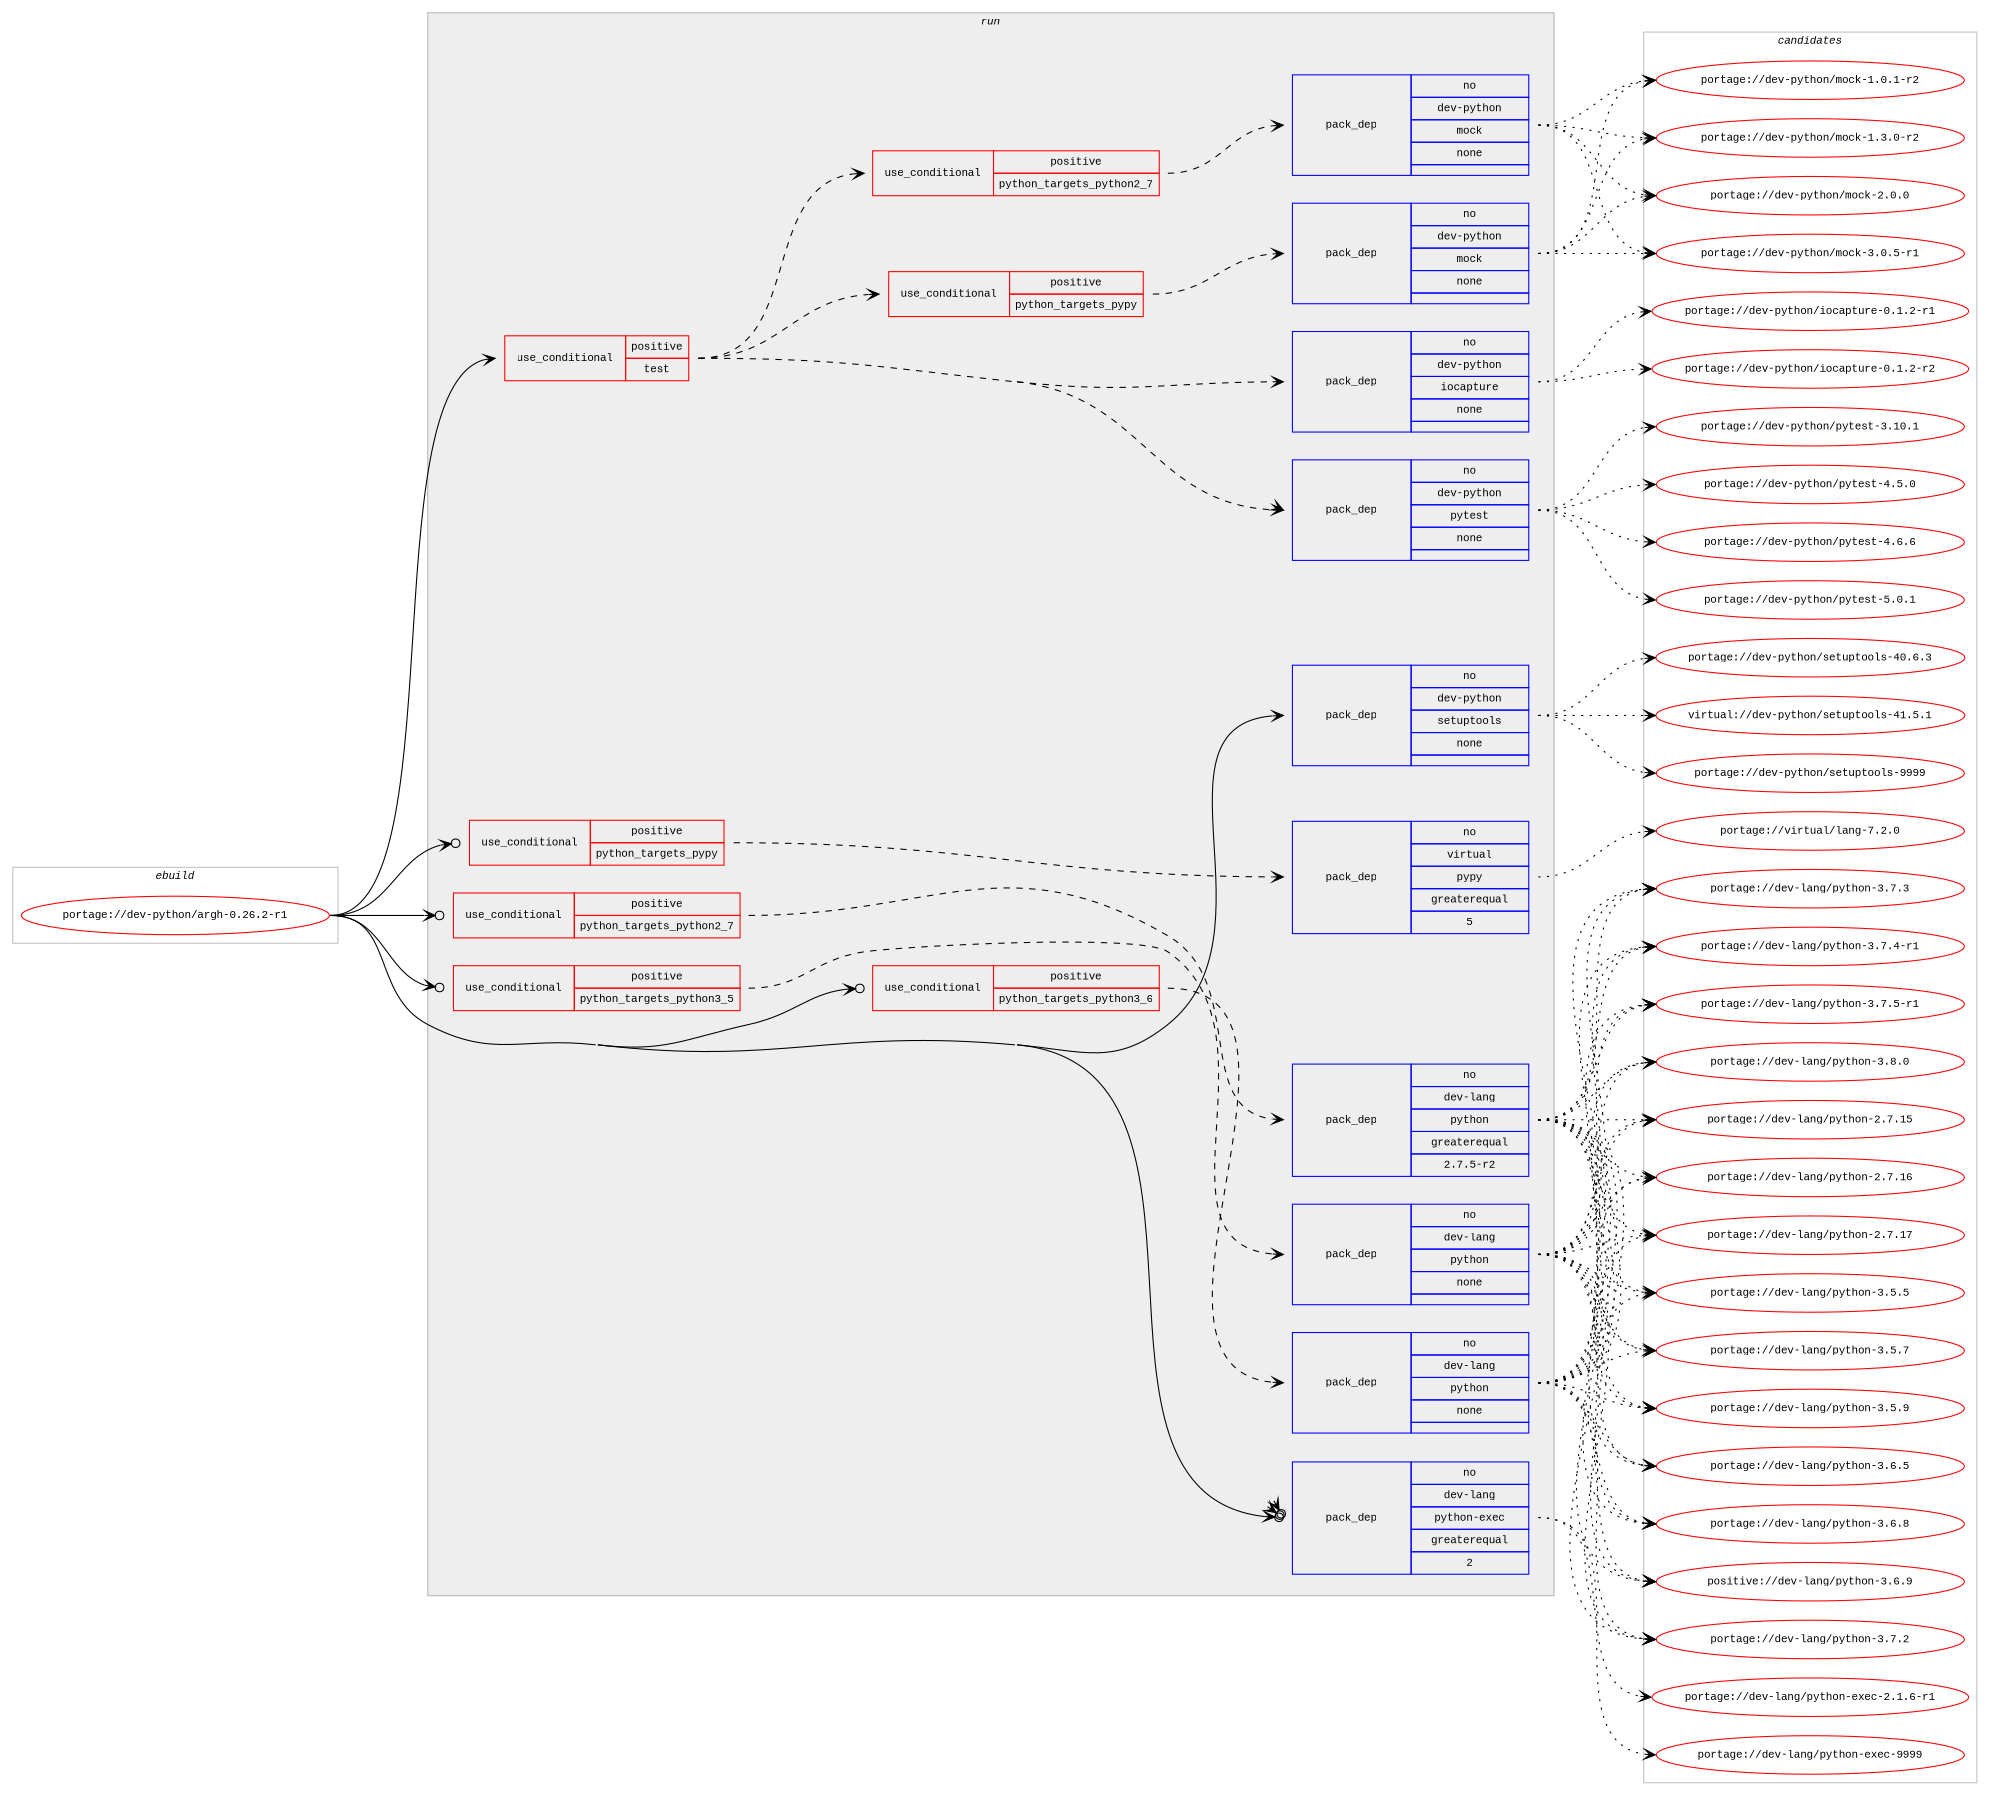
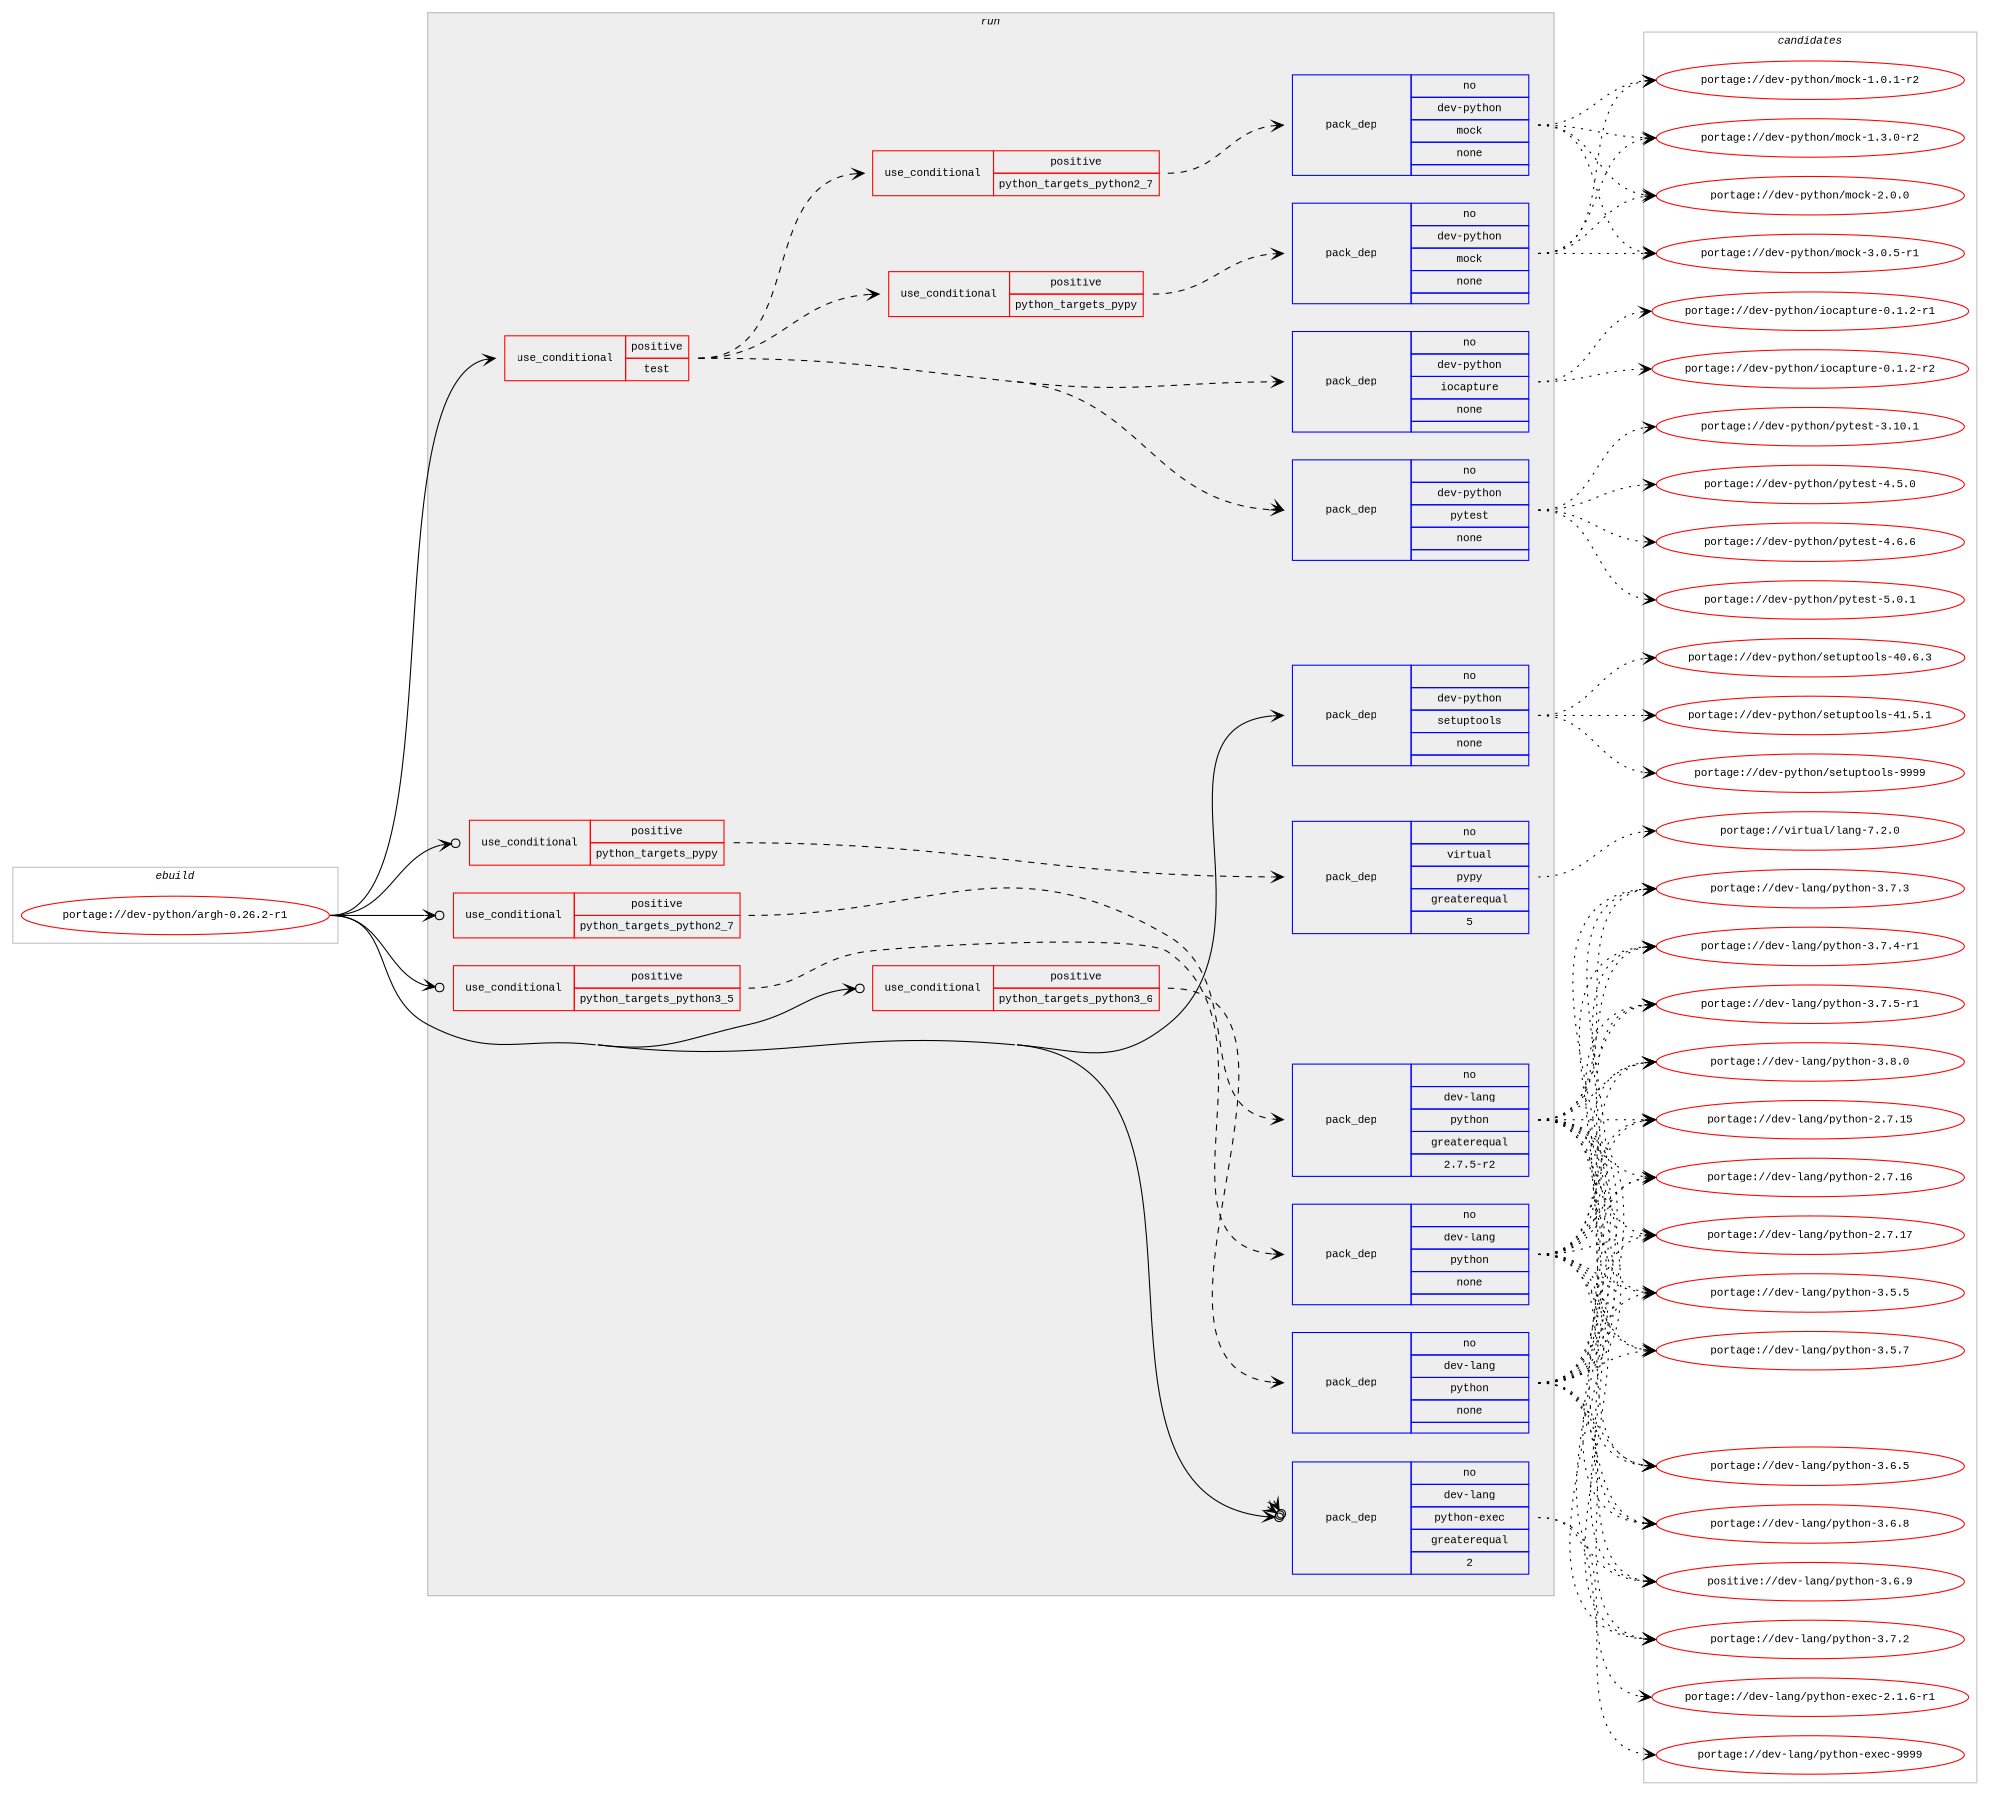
(1810, 715) -> (1810, 715)
(1810, 1408) -> none
